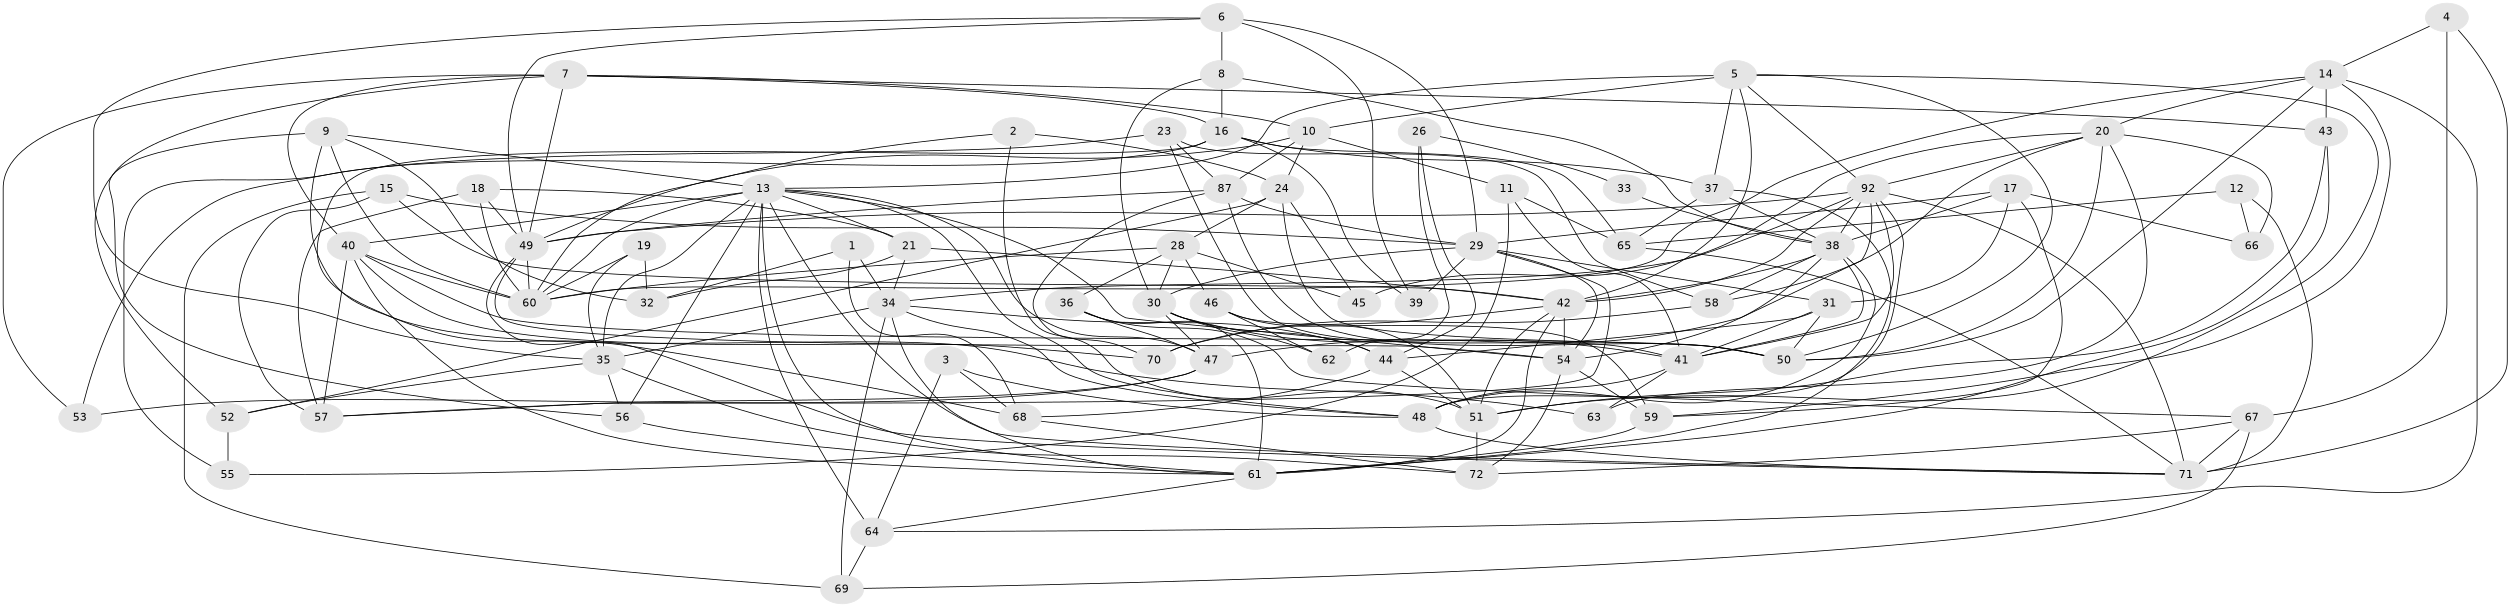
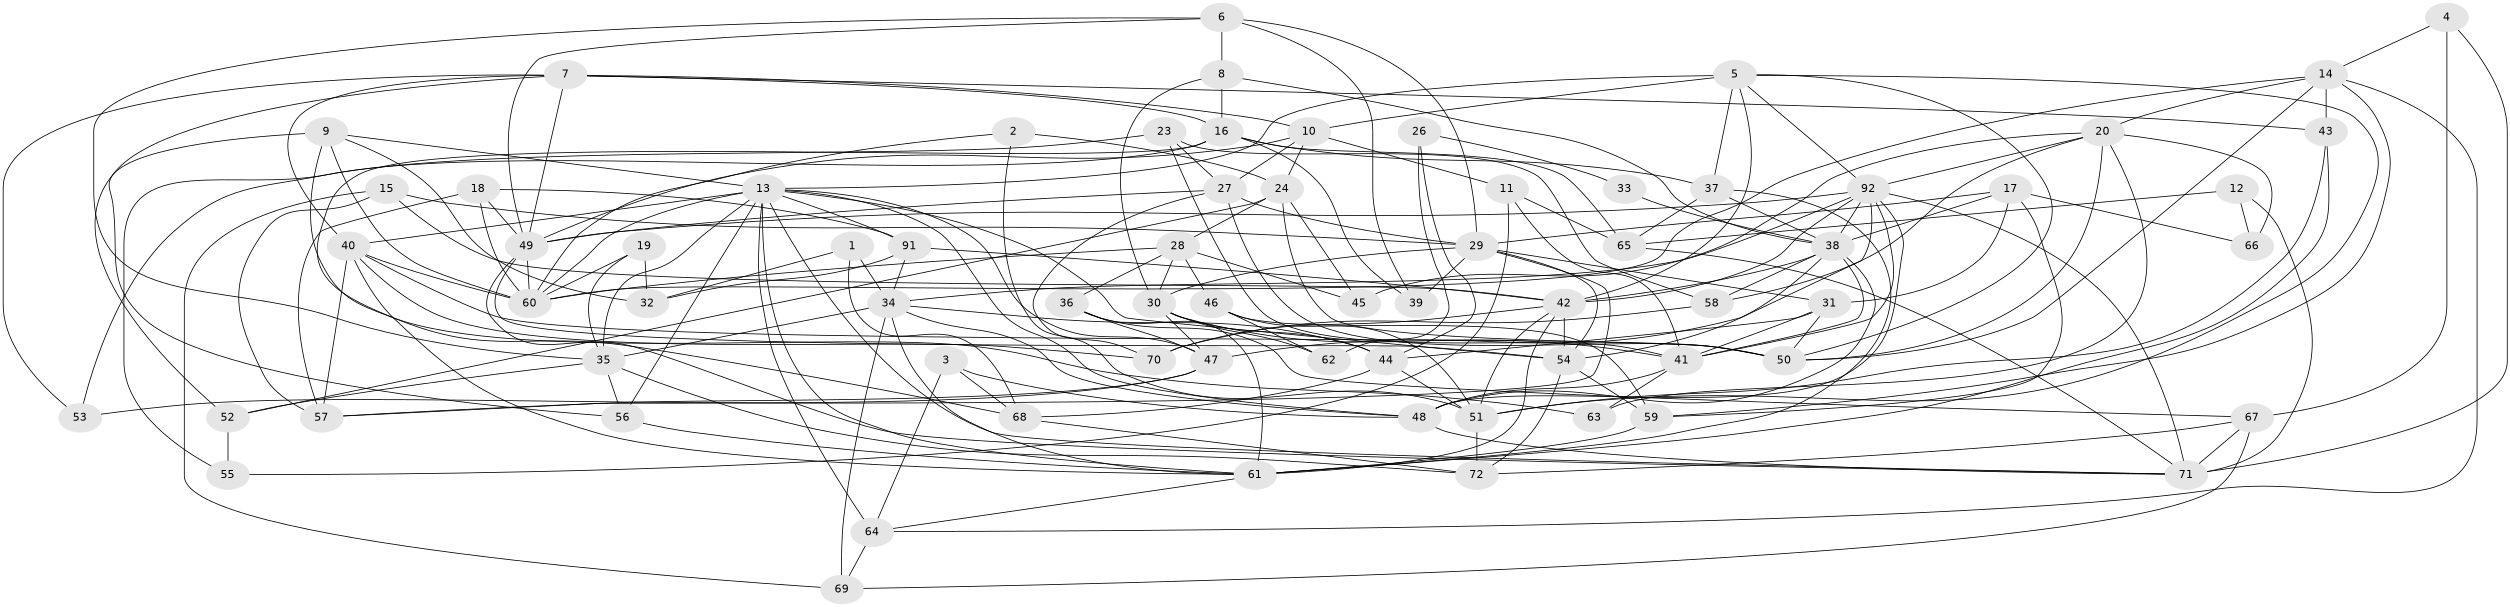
(1225, 189) -> (1225, 189)
(910, 246) -> (910, 246)
